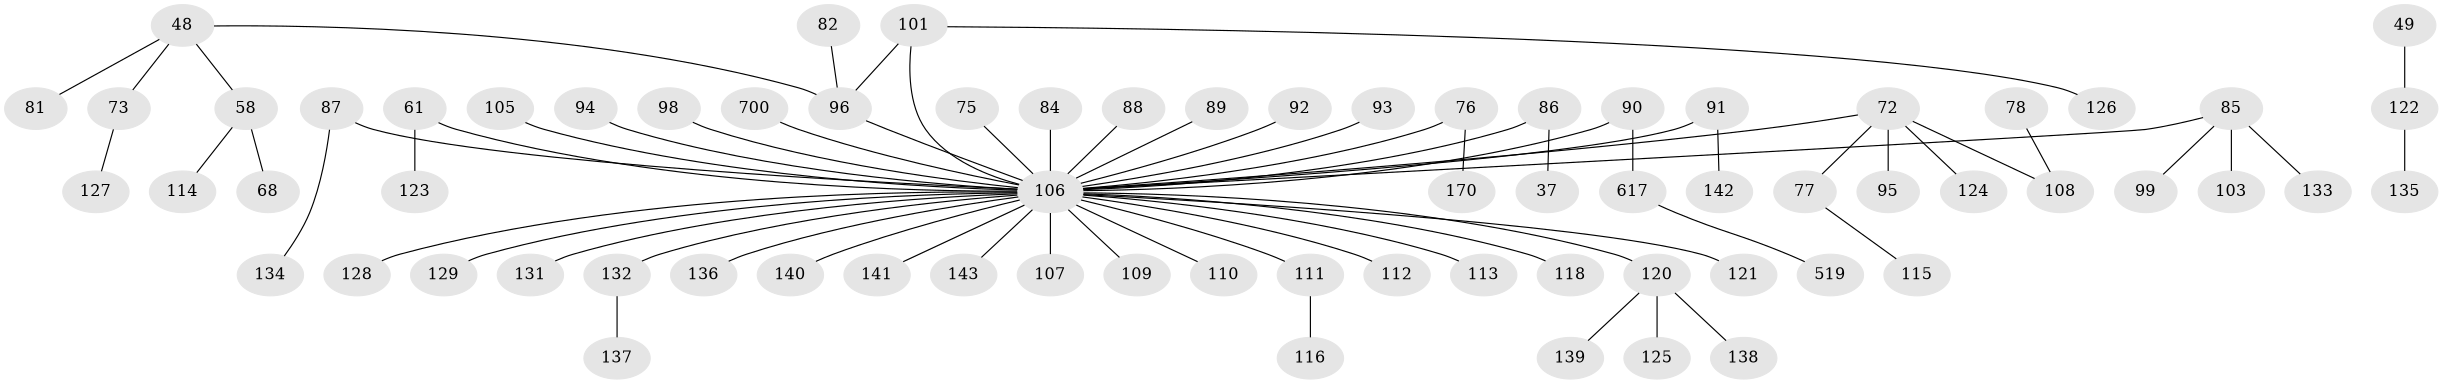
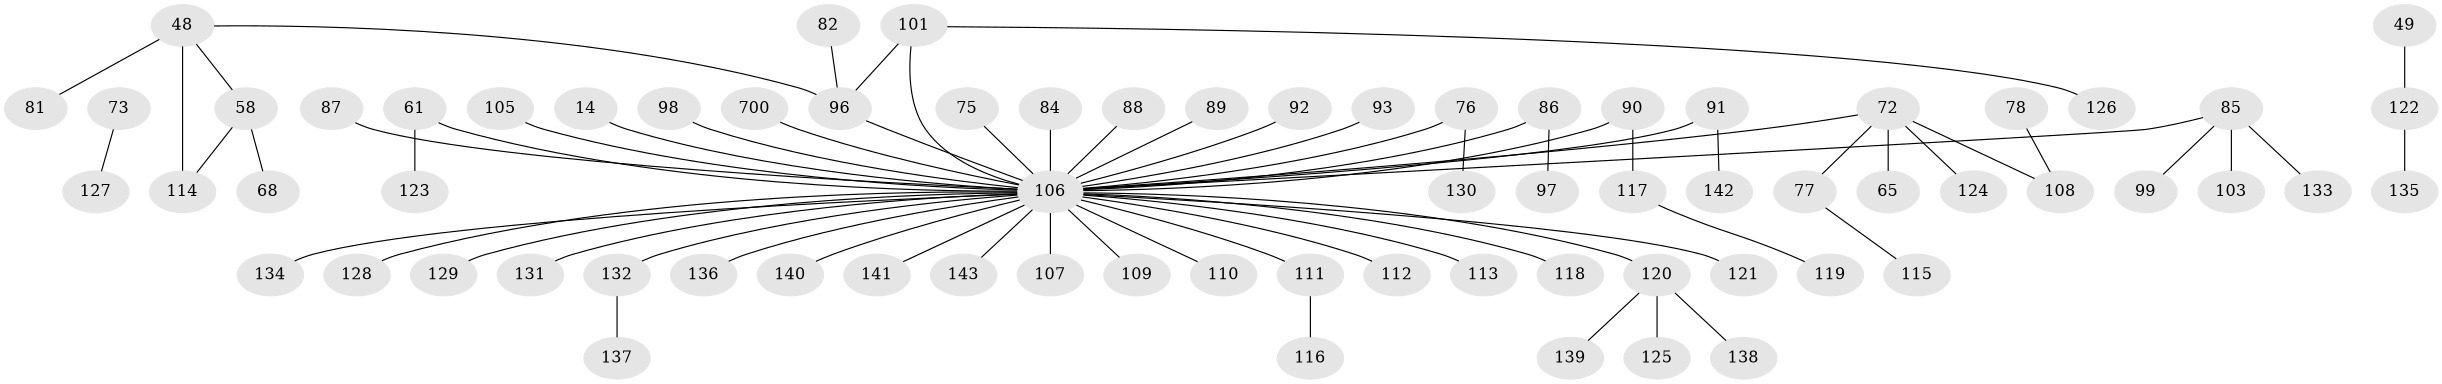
(151, 67) -> (183, 109)
(586, 109) -> (586, 109)
(1462, 192) -> (1462, 192)
(1547, 192) -> (1547, 192)
(1633, 192) -> (1633, 192)
(1888, 192) -> (1888, 192)
(316, 196) -> (473, 229)
(1830, 275) -> (1830, 275)
